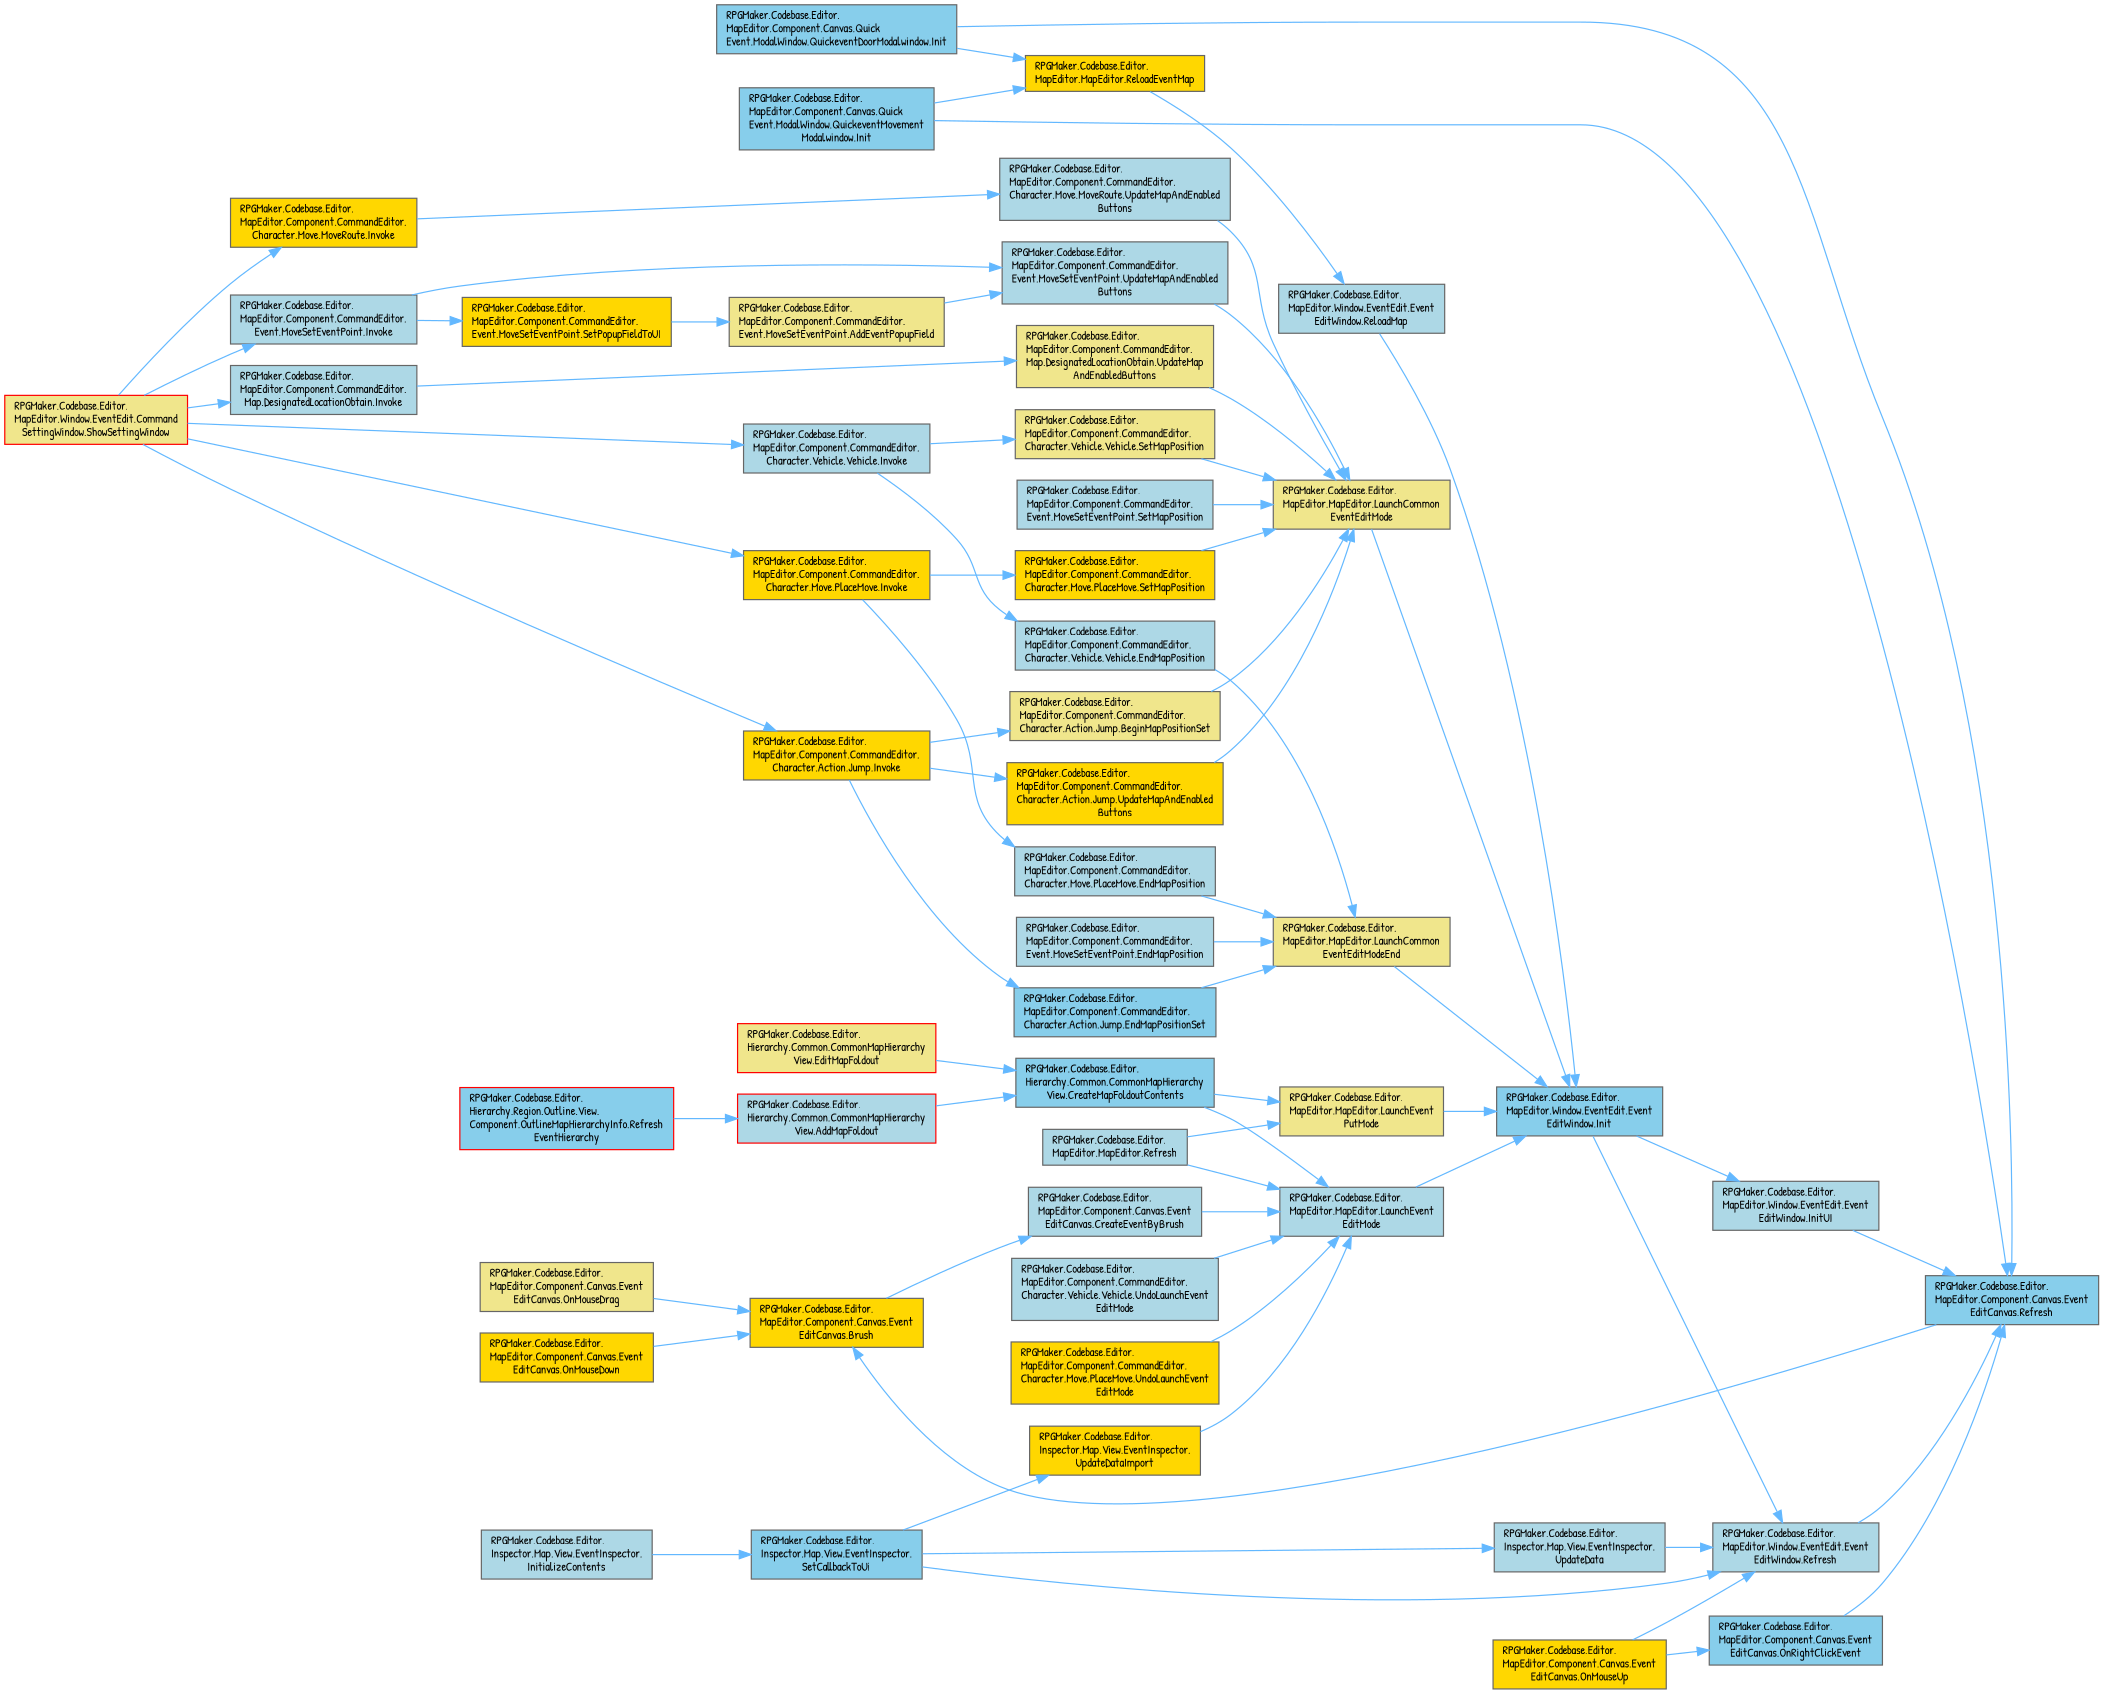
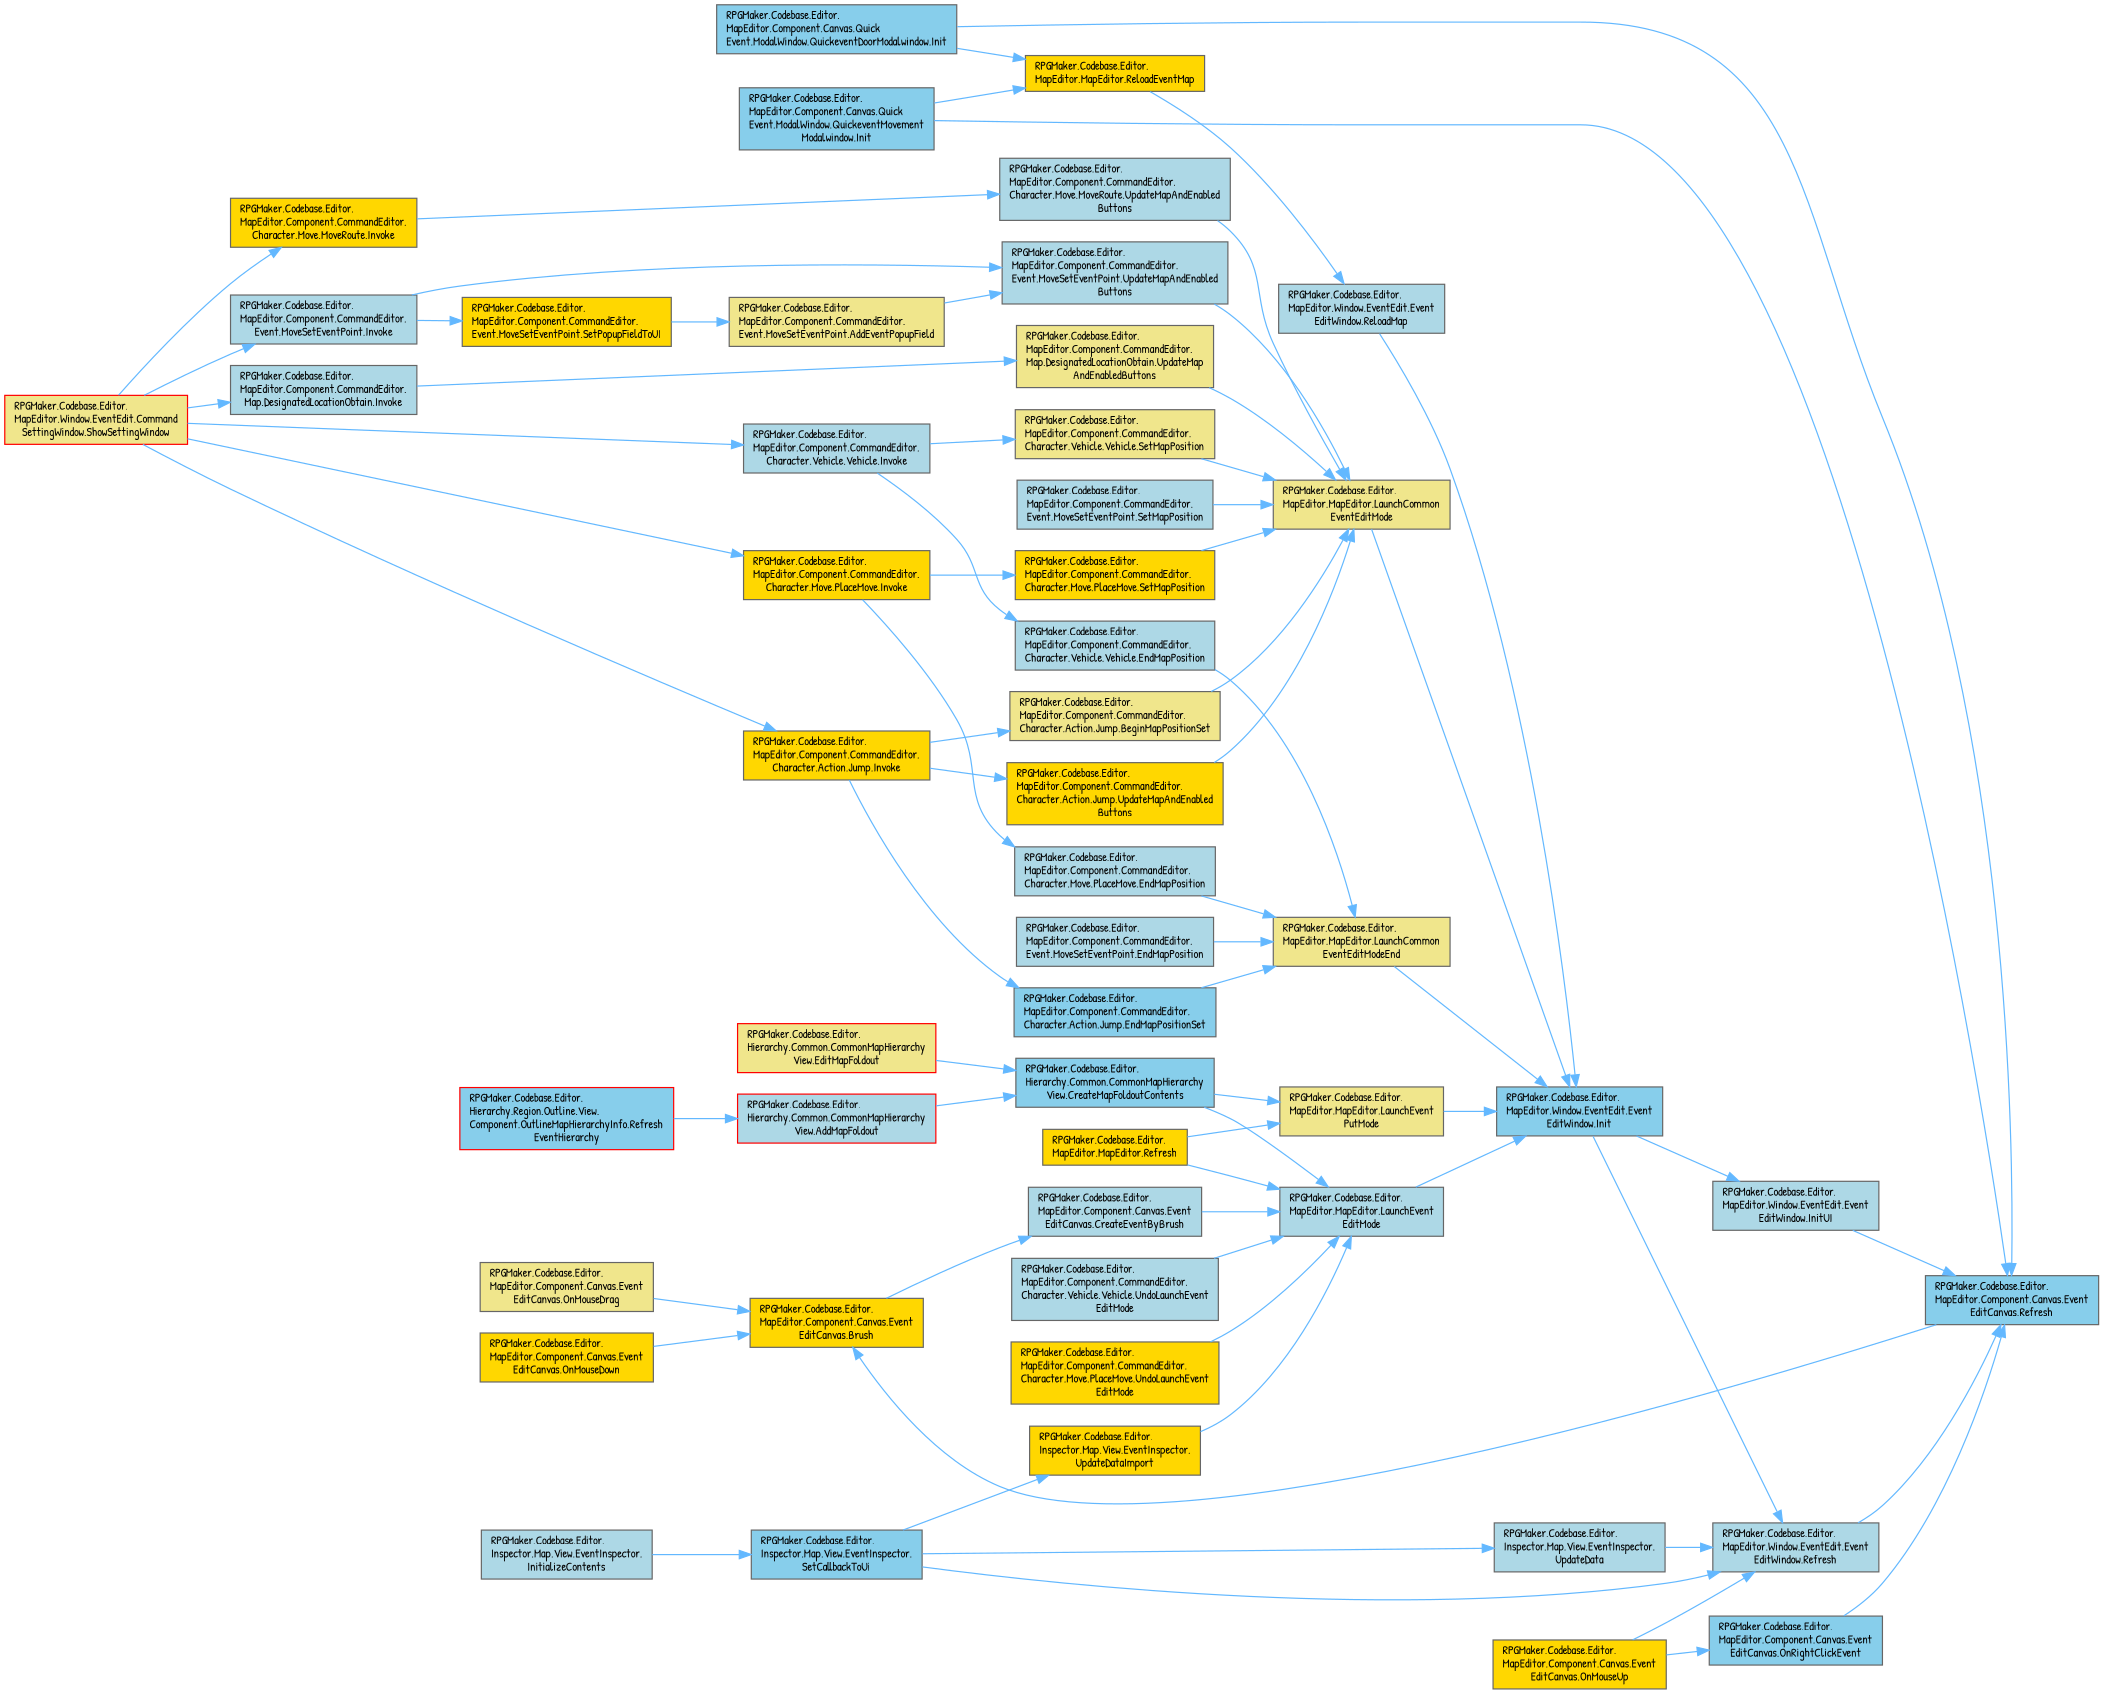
(1115, 1147) -> (1115, 1147)
